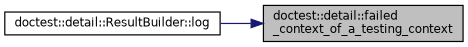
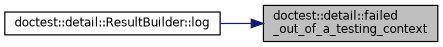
(363, 23) -> (351, 23)
